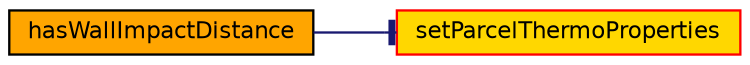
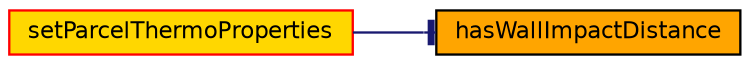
(349, 32) -> (388, 32)
